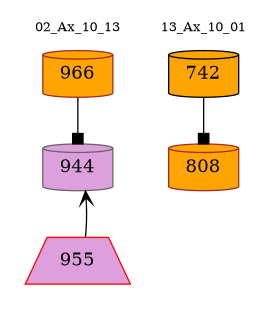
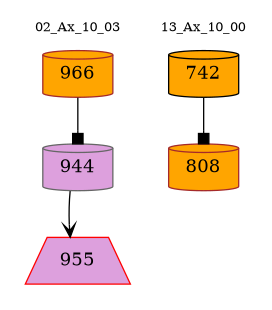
(78, 28) -> (78, 28)
(204, 28) -> (204, 28)
(87, 221) -> (69, 208)
